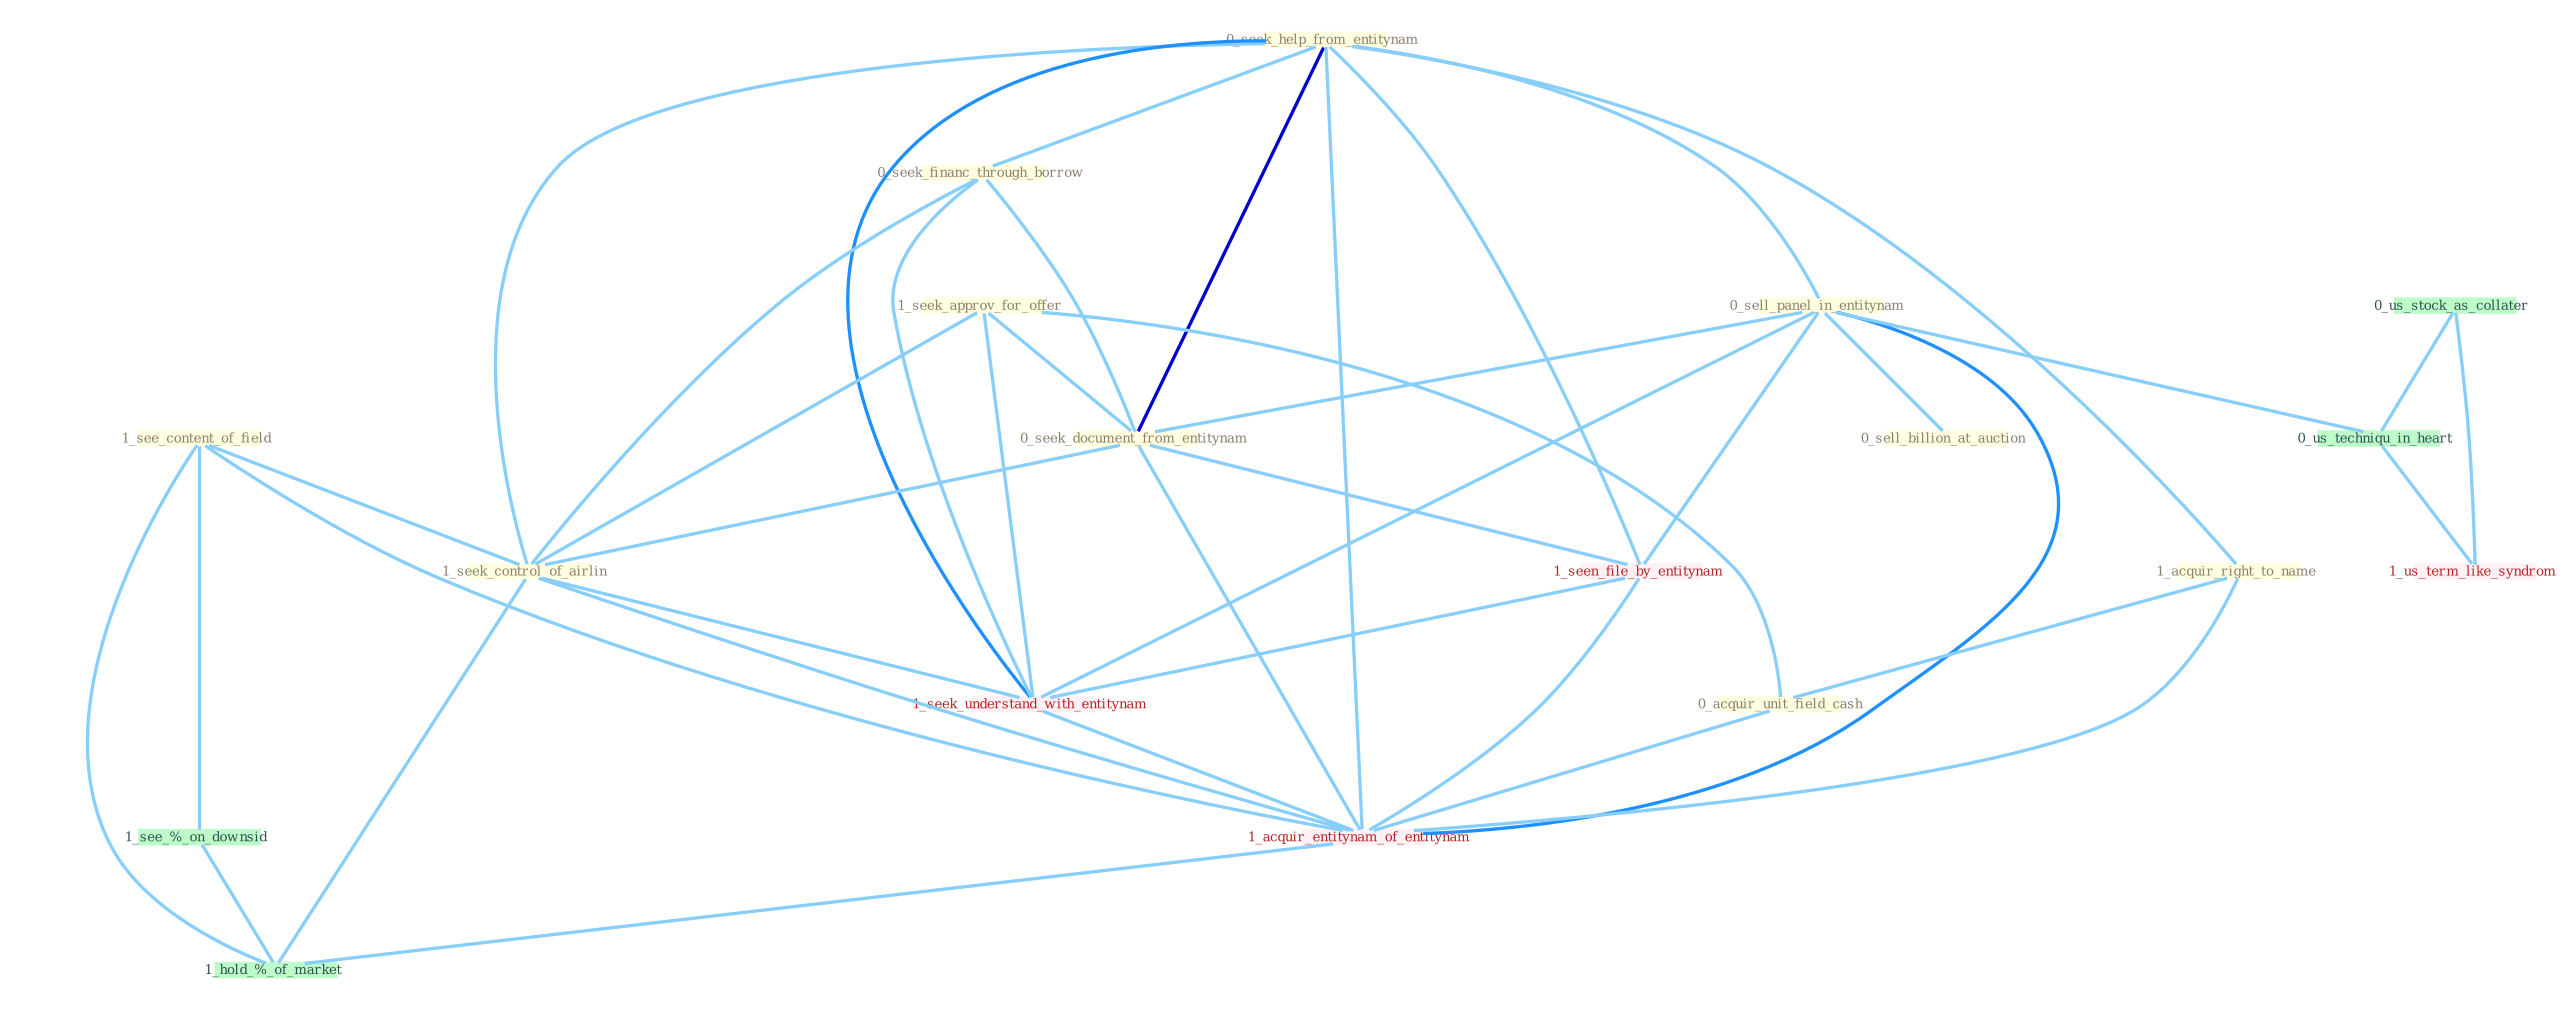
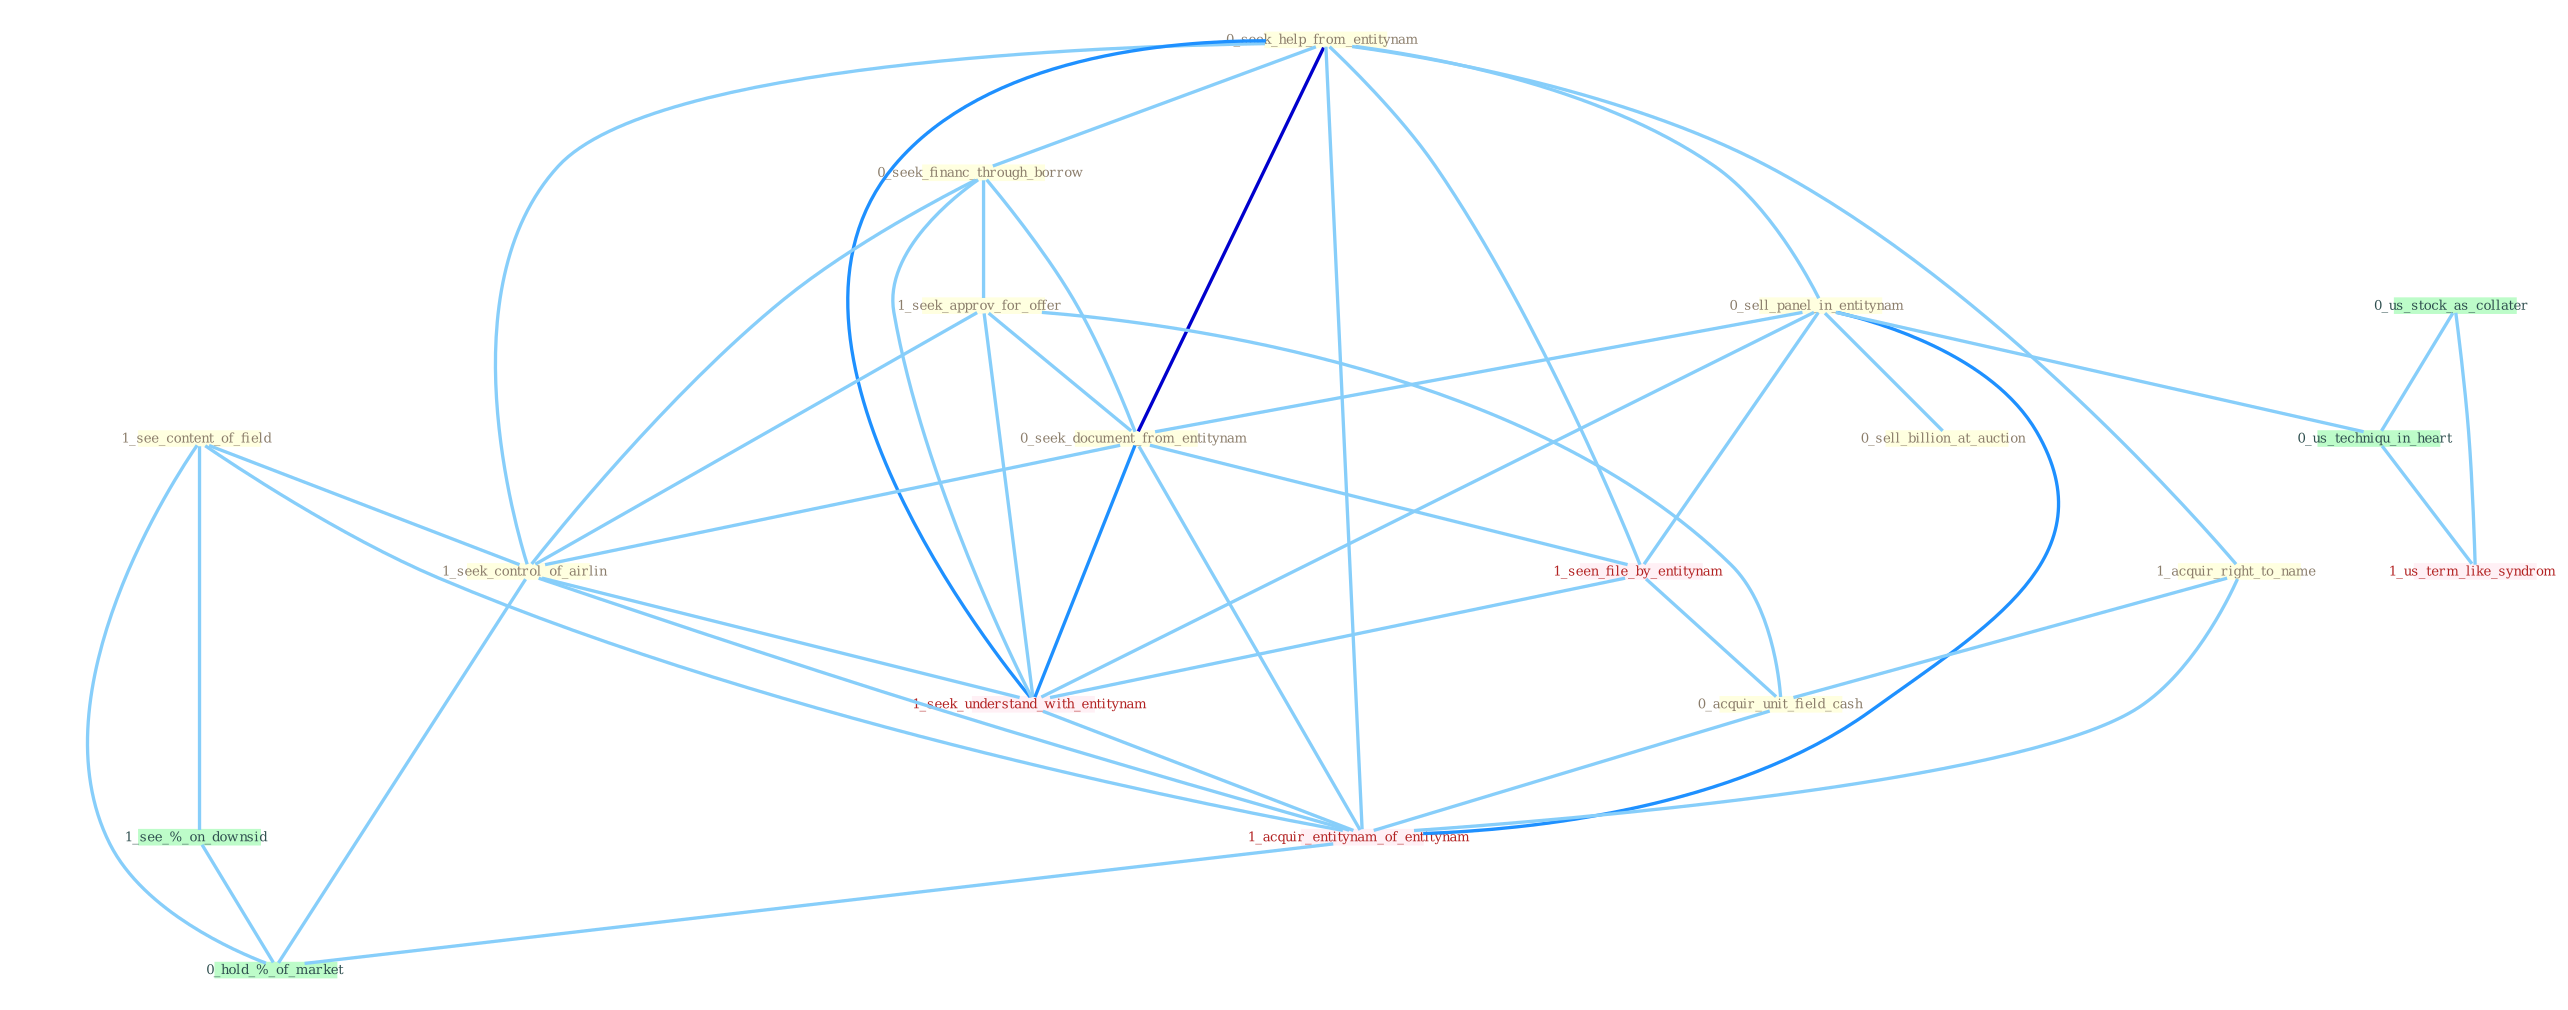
none -> (984, 239)
none -> (1085, 571)
(1522, 723) -> (1711, 638)
(276, 970) -> (276, 970)
